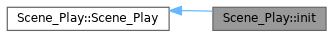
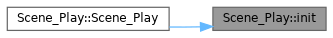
(197, 11) -> (185, 27)
